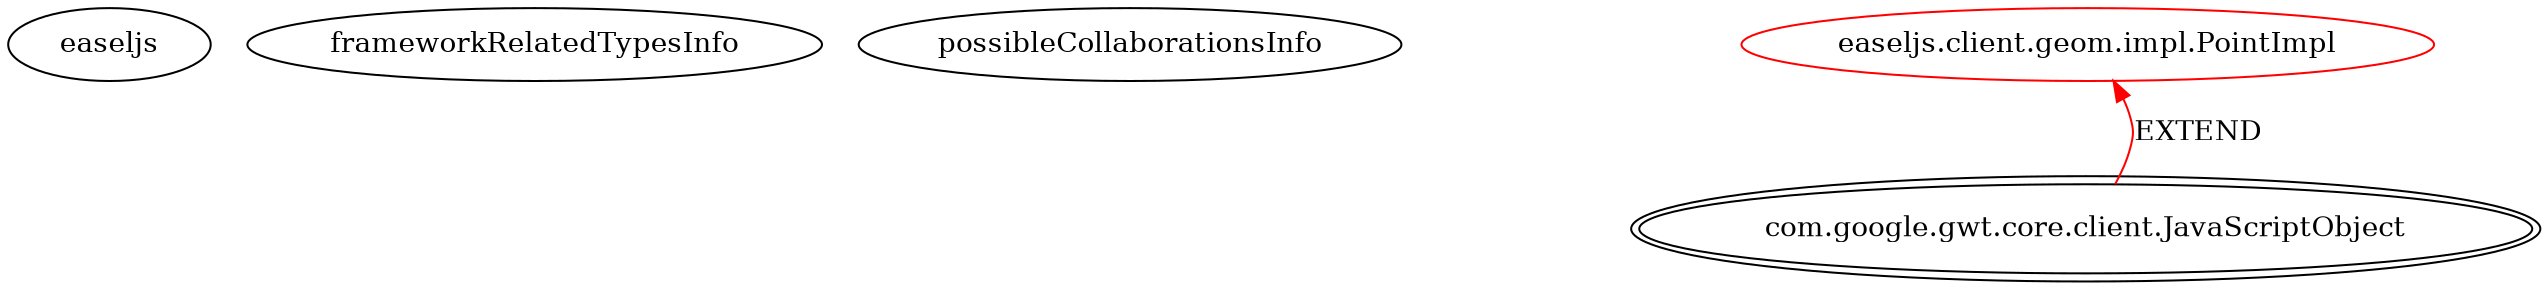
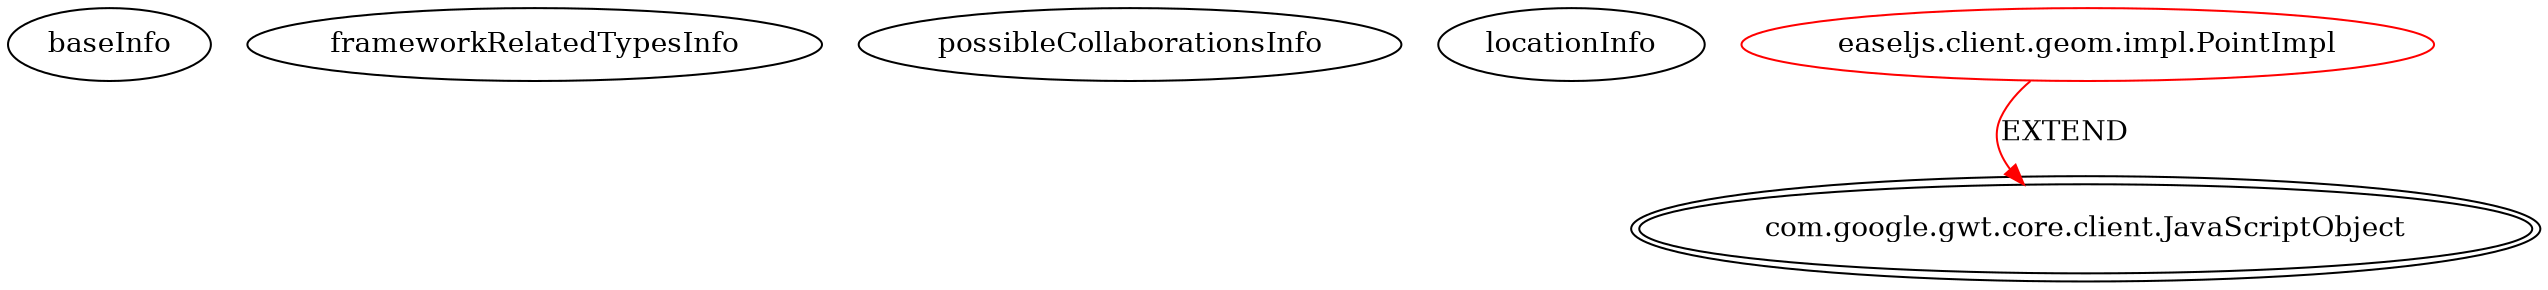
(109, 45) -> (109, 45)
none -> (1572, 45)
(2132, 143) -> (1999, 121)
